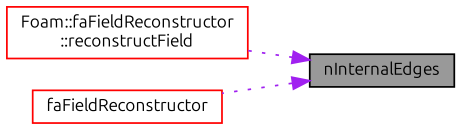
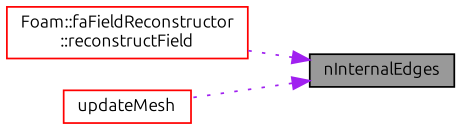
(127, 107) -> (127, 107)
